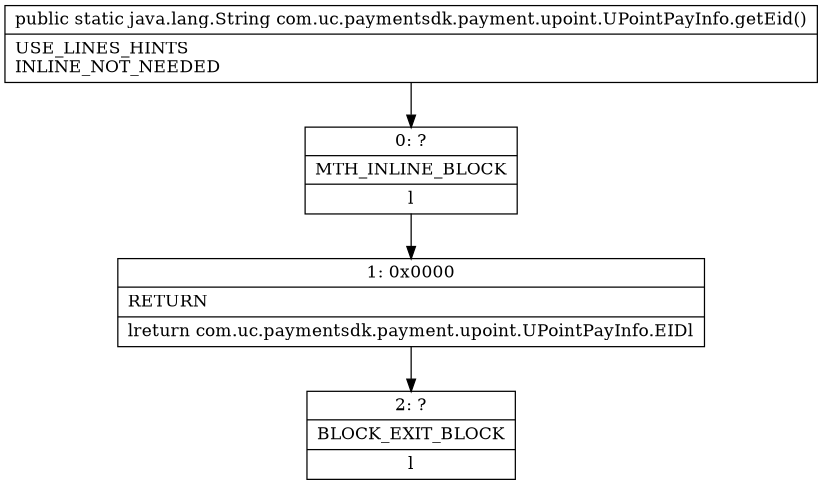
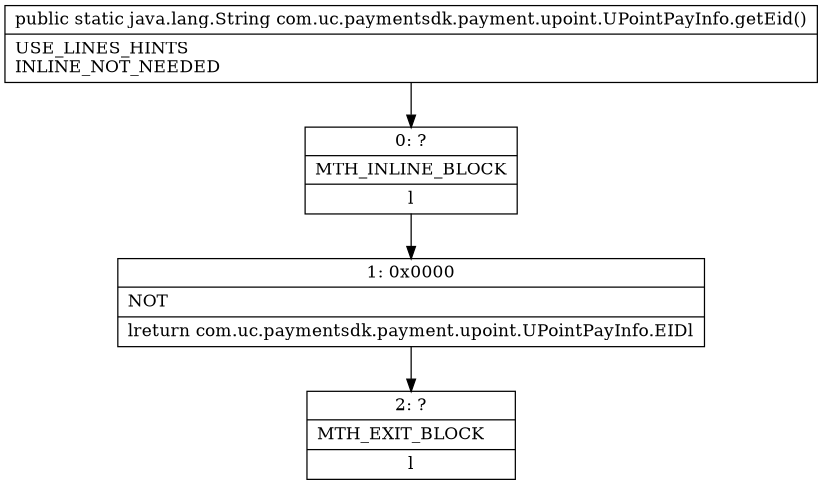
(168, 301) -> (148, 301)
(411, 434) -> (401, 434)
